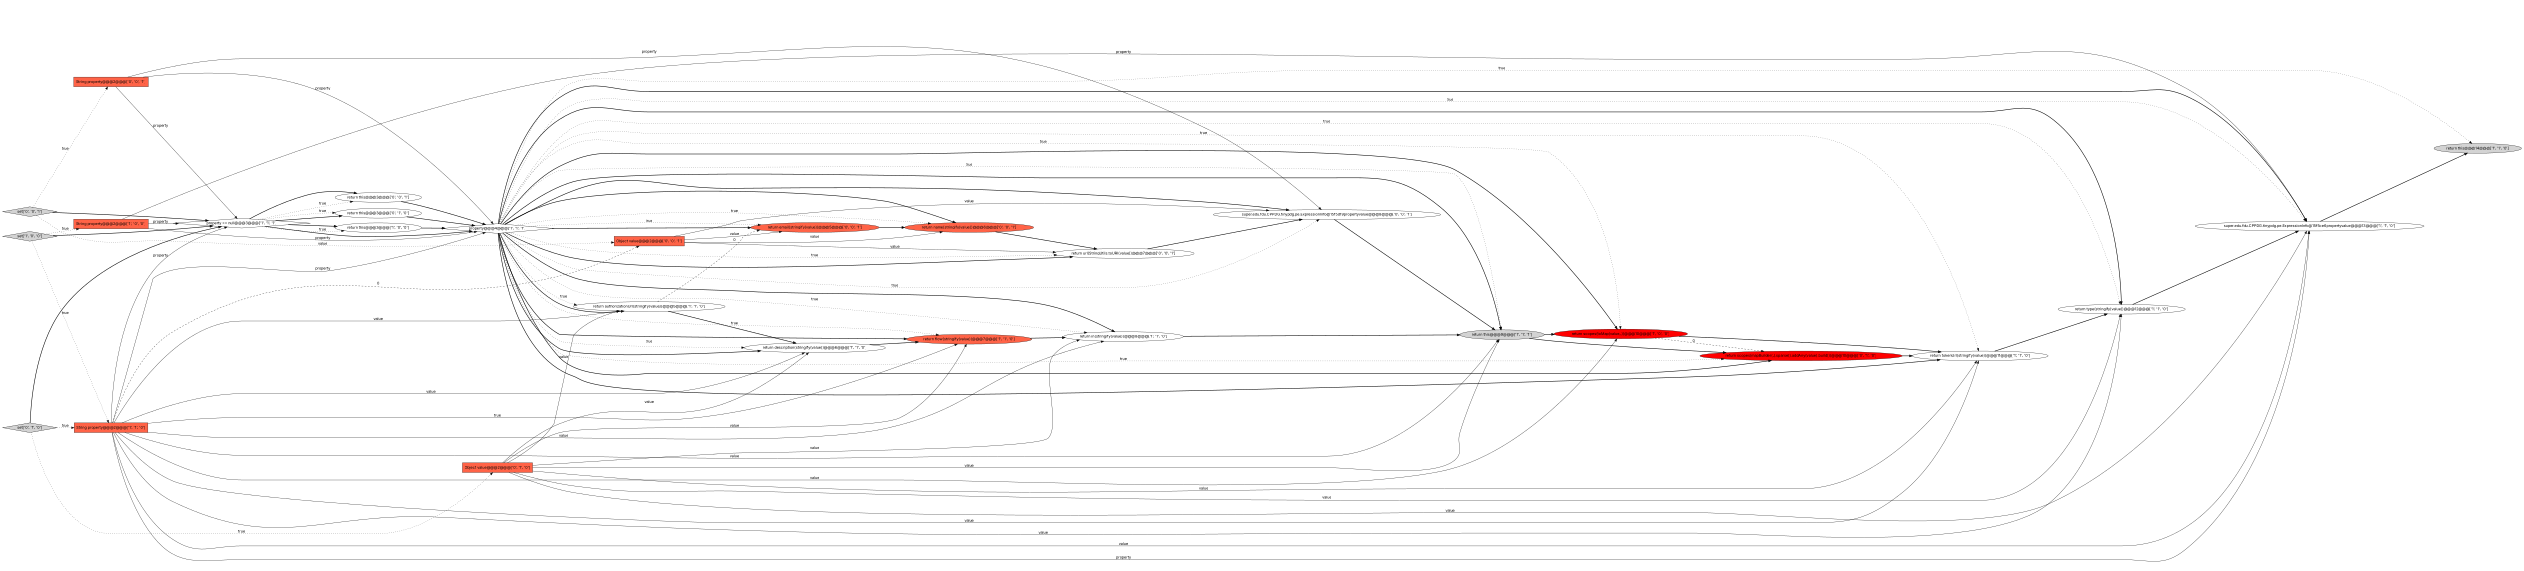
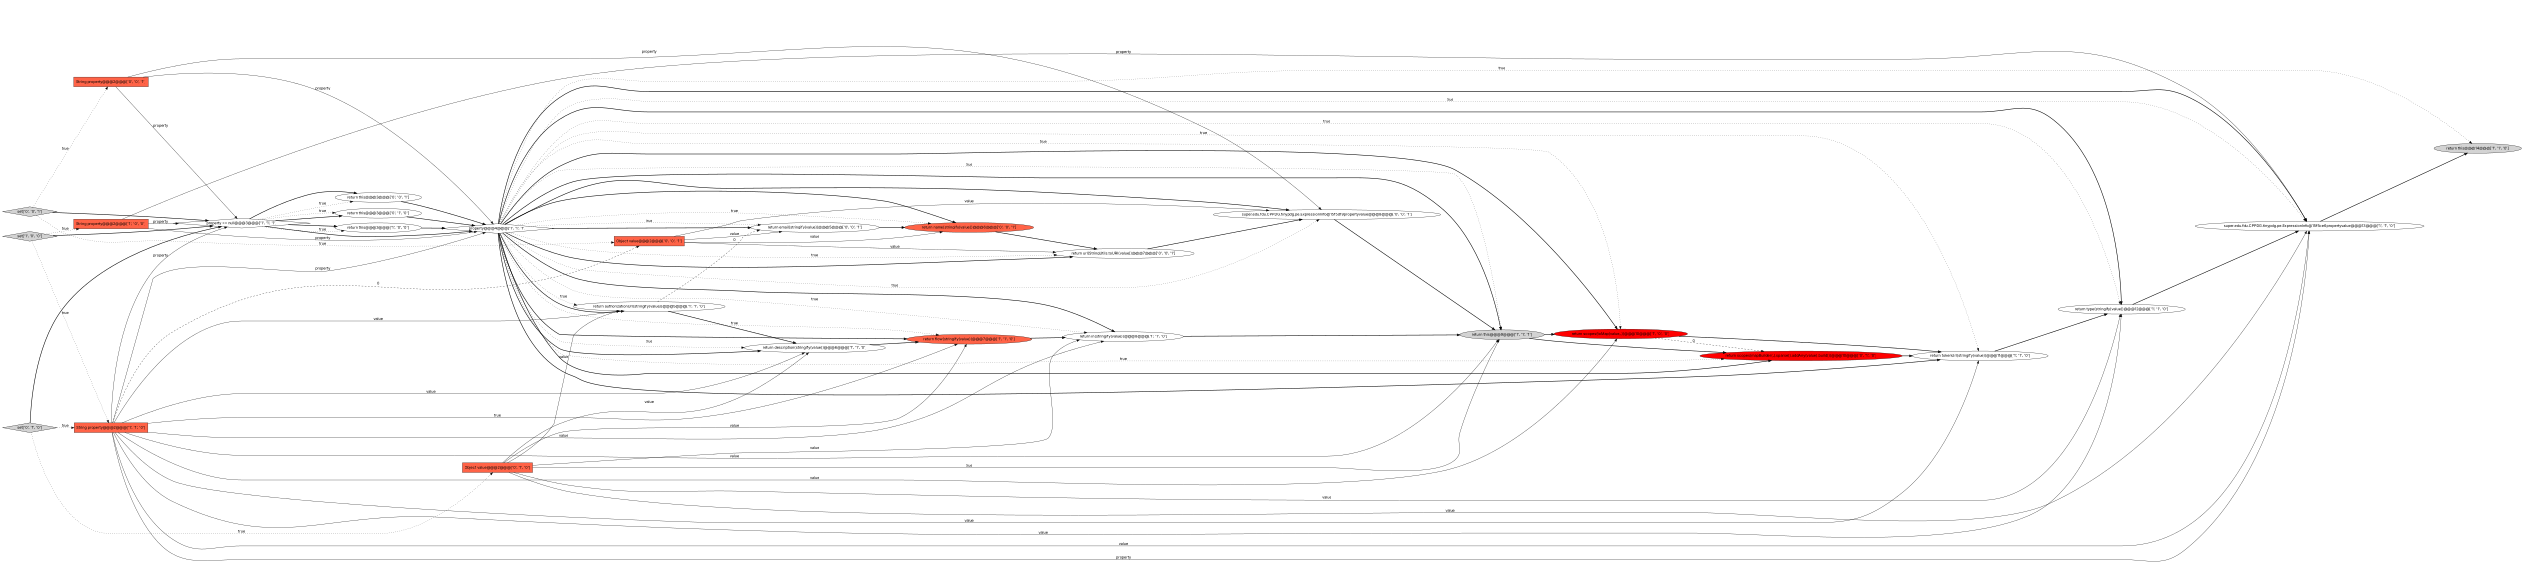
(815, 227) -> (815, 227)
(323, 244) -> (323, 244)
(969, 466) -> (969, 466)
(1278, 490) -> none
